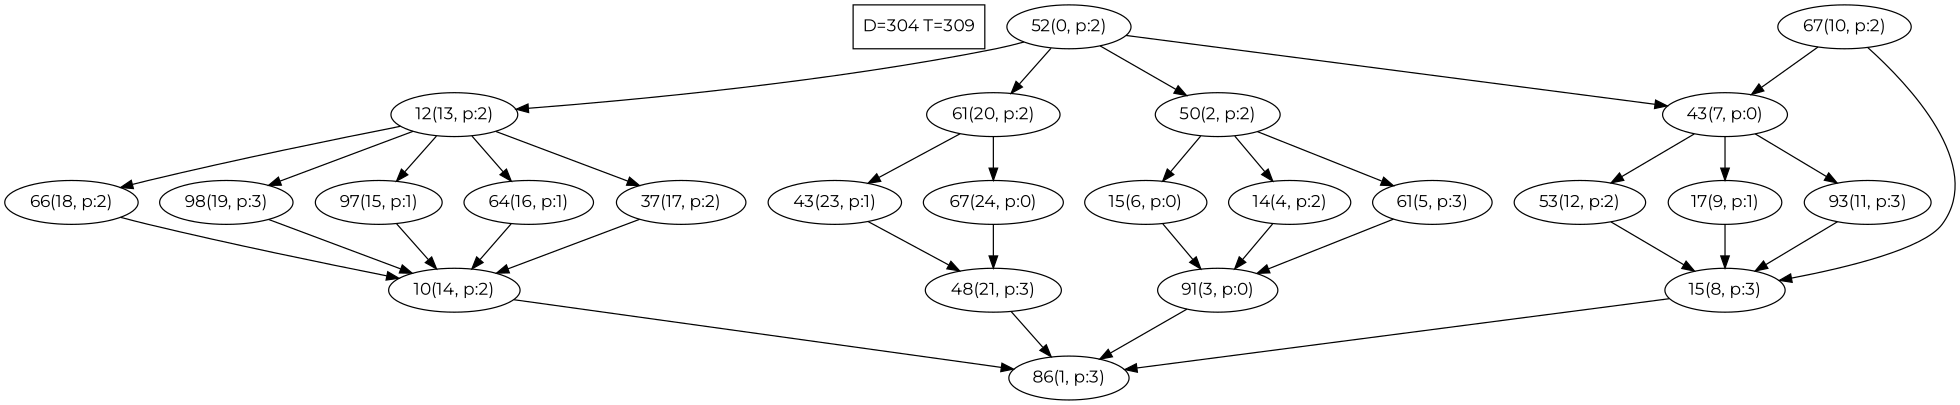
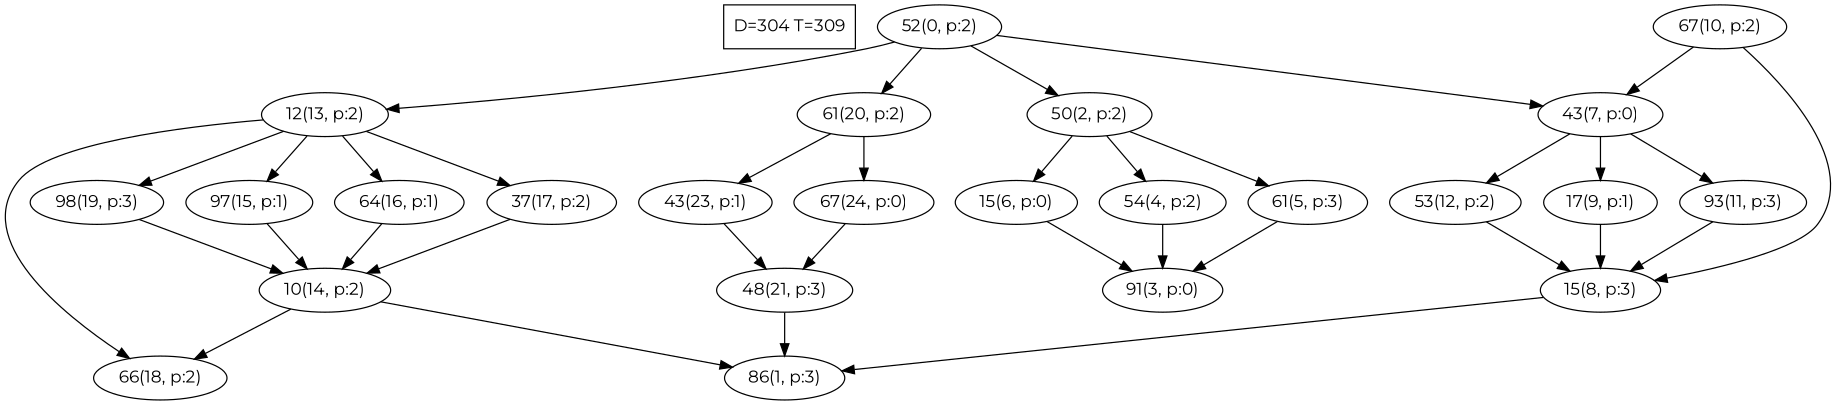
(1290, 202) -> (1163, 202)
(253, 248) -> (248, 331)
(1149, 331) -> none
